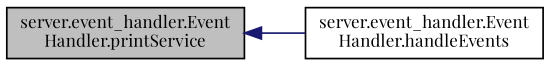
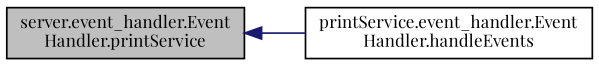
(424, 33) -> (449, 33)
